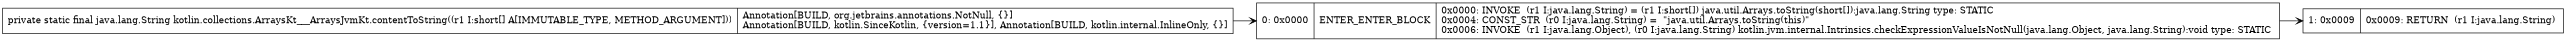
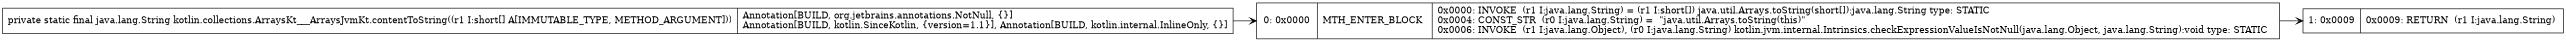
(1375, 21) -> (1373, 21)
